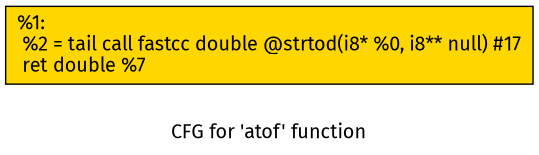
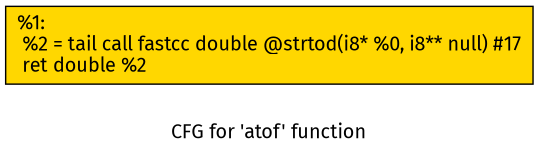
(81, 66) -> (82, 66)
